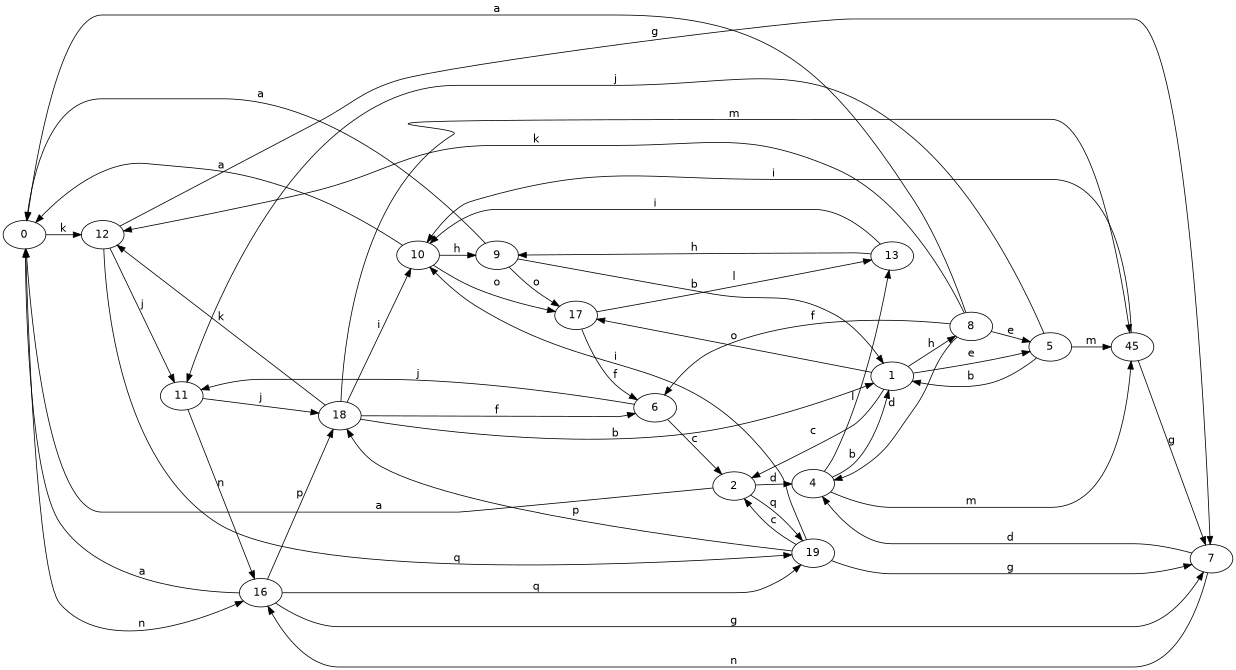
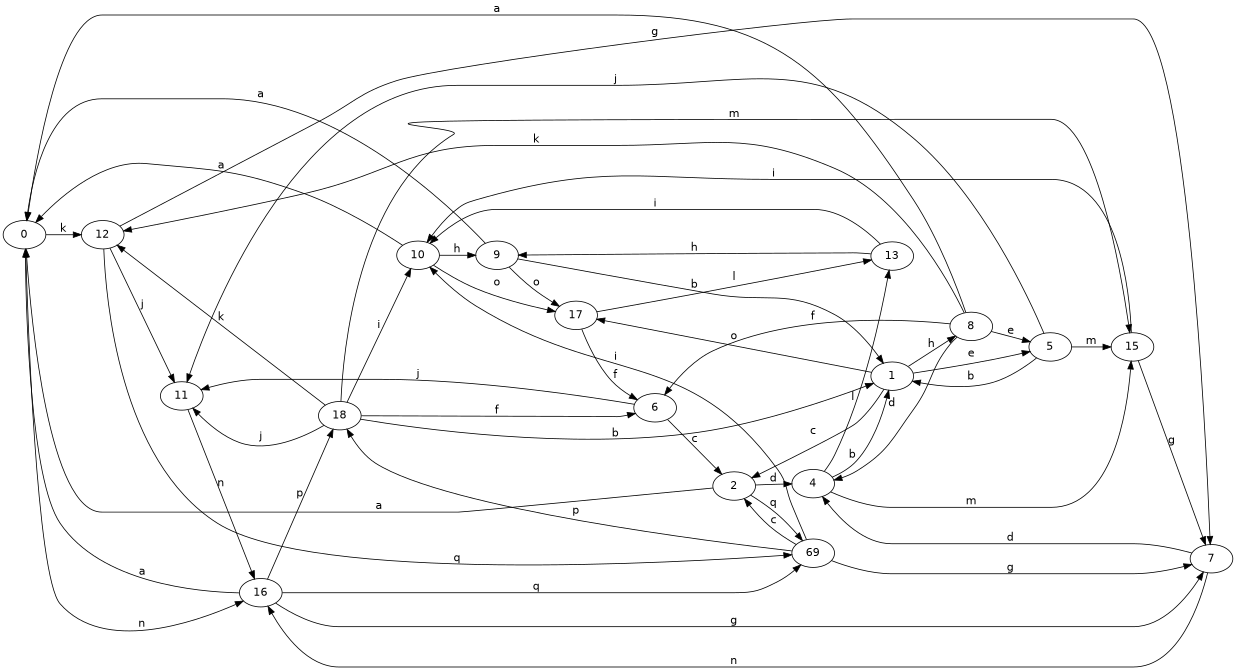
(1132, 347) -> (1132, 347)
(257, 405) -> (258, 446)
(813, 553) -> (813, 553)
